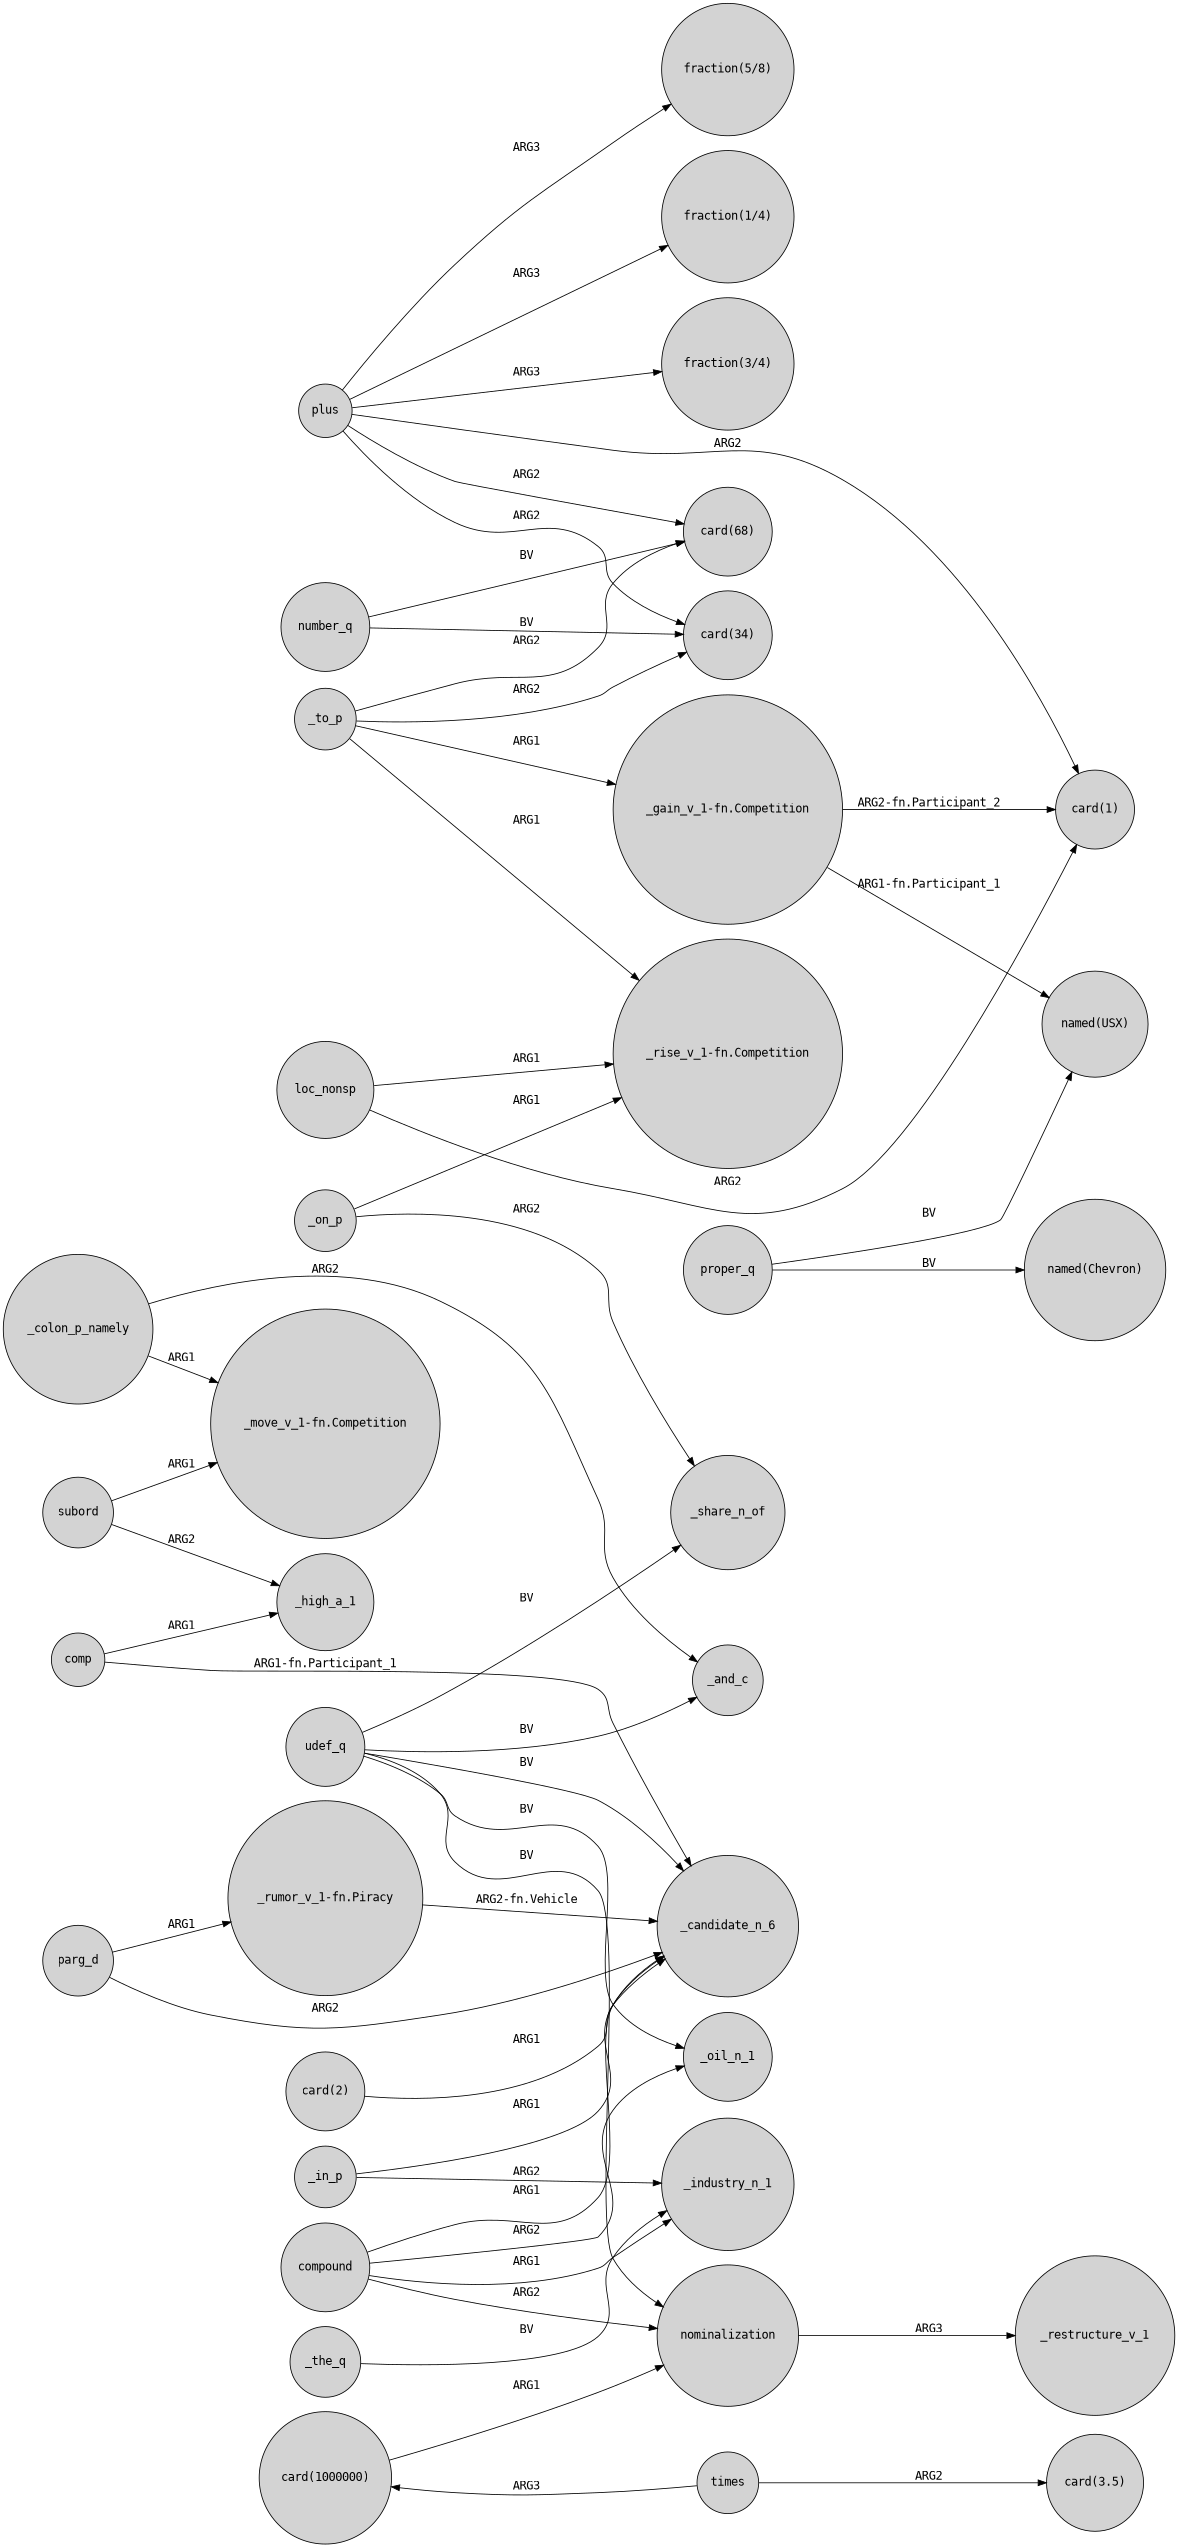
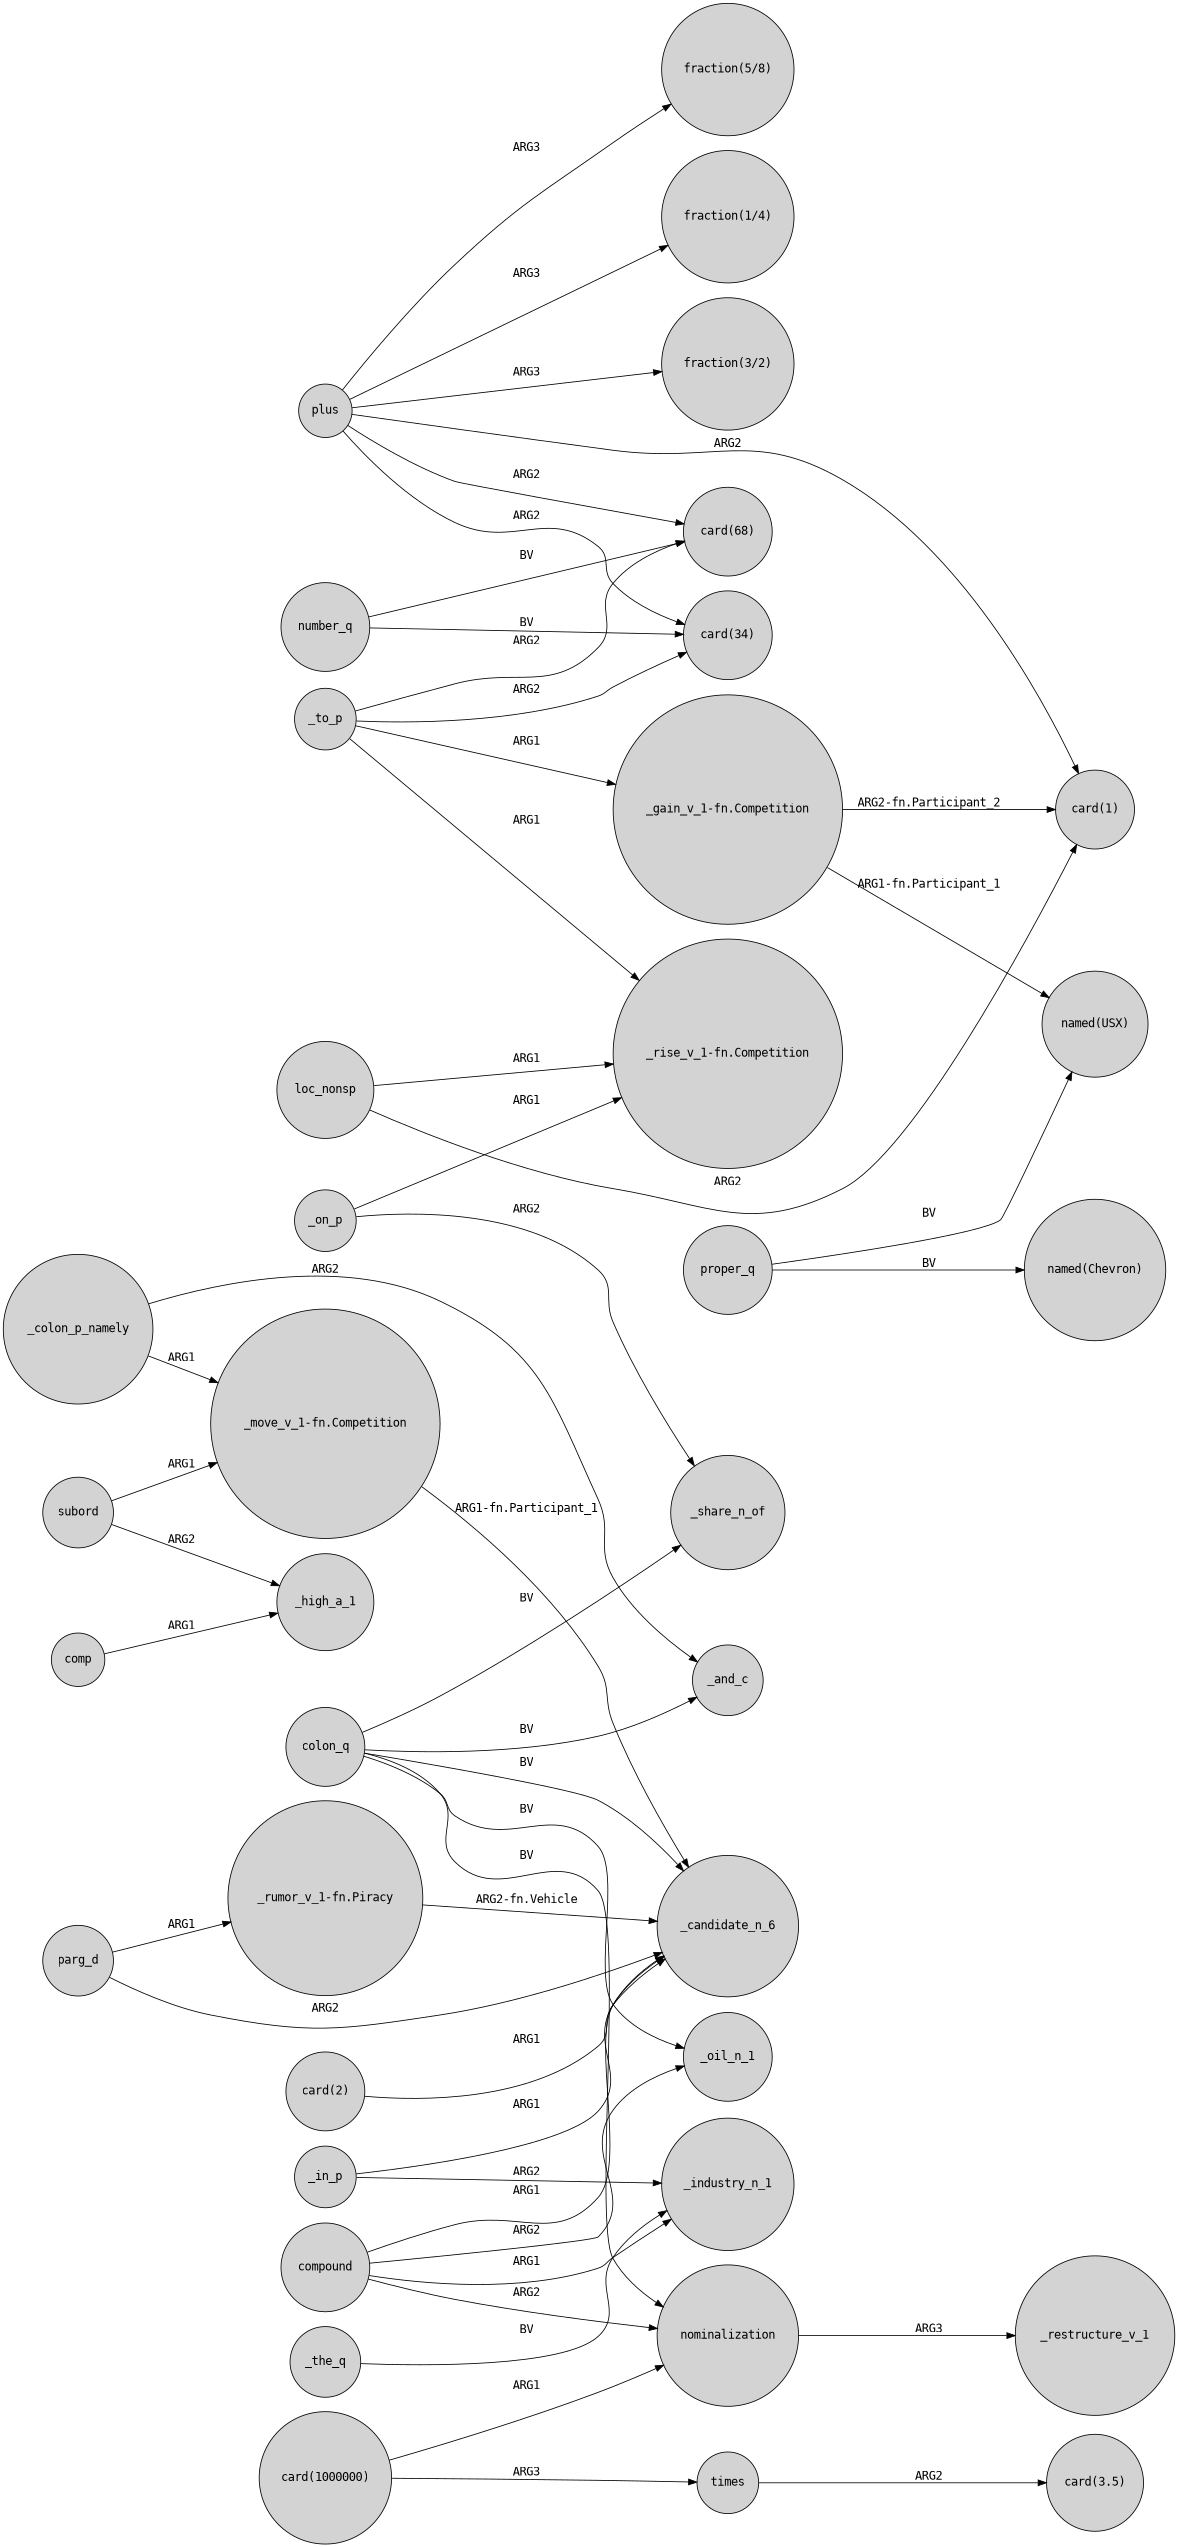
(728, 364) -> (728, 364)
(448, 1673) -> (587, 1650)
(325, 1747) -> (325, 1747)
(548, 2494) -> (540, 2480)
